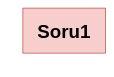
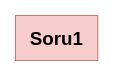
(64, 30) -> (57, 38)
